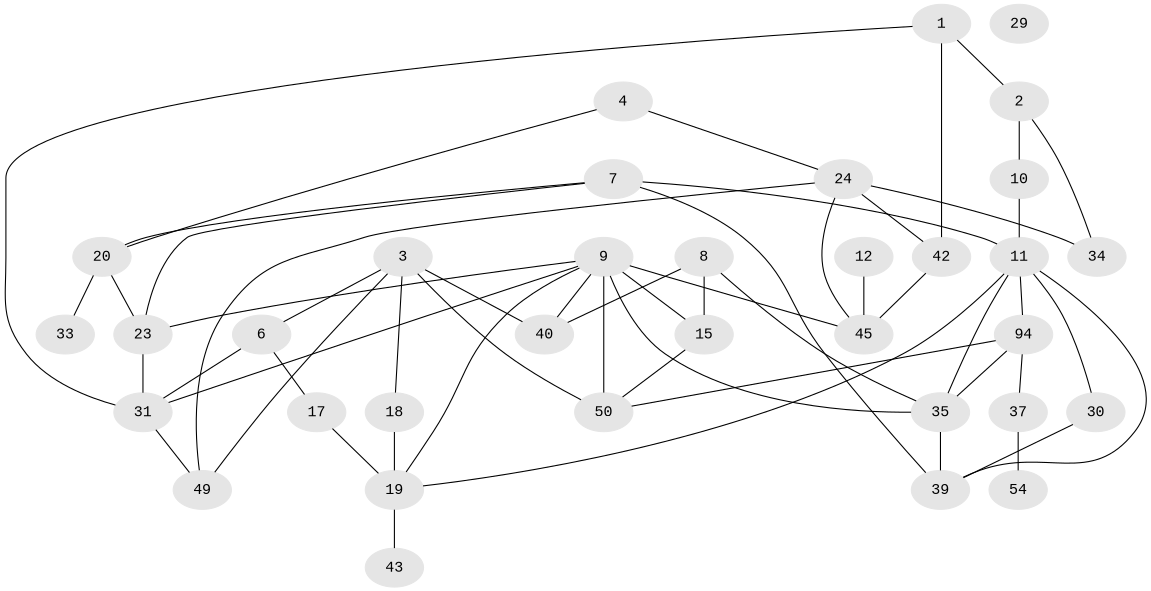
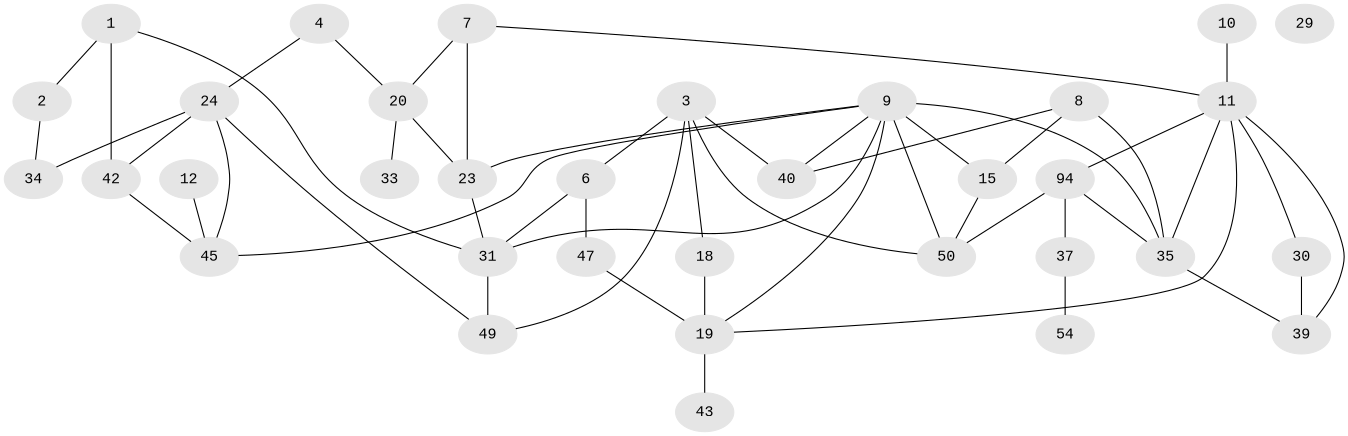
(1019, 140) -> none
(793, 301) -> none
(317, 412) -> (586, 257)
